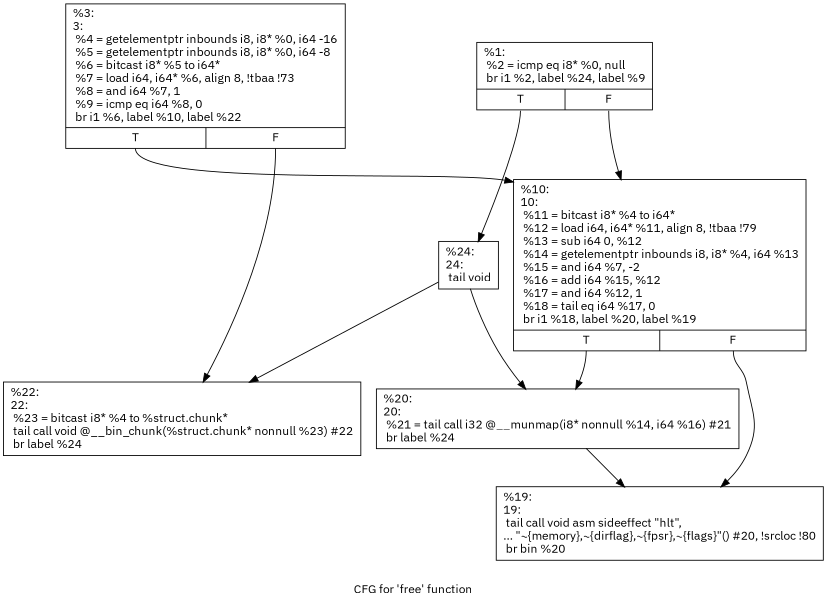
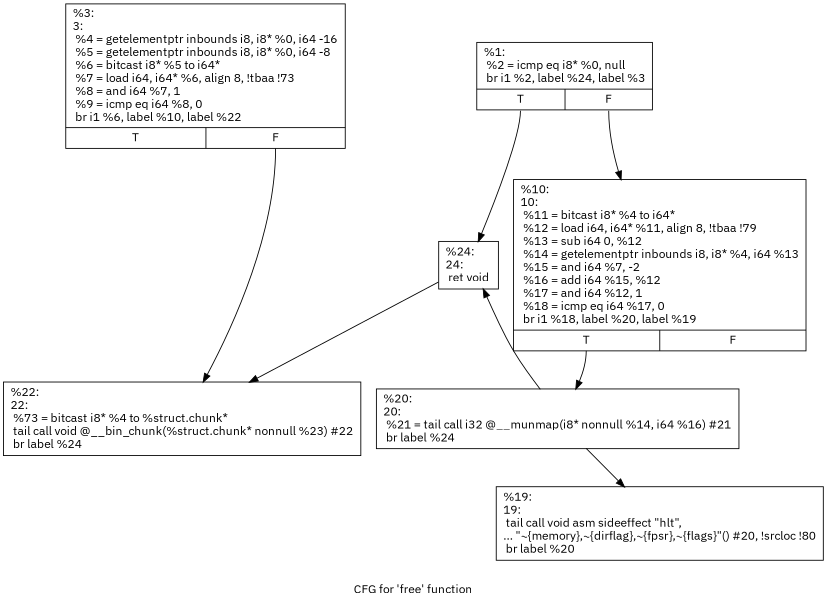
(565, 78) -> (565, 78)
(317, 175) -> none
(469, 278) -> (468, 278)
(588, 306) -> (593, 306)
(491, 338) -> (510, 345)
(119, 418) -> (119, 418)
(754, 418) -> none
(535, 549) -> (539, 549)
